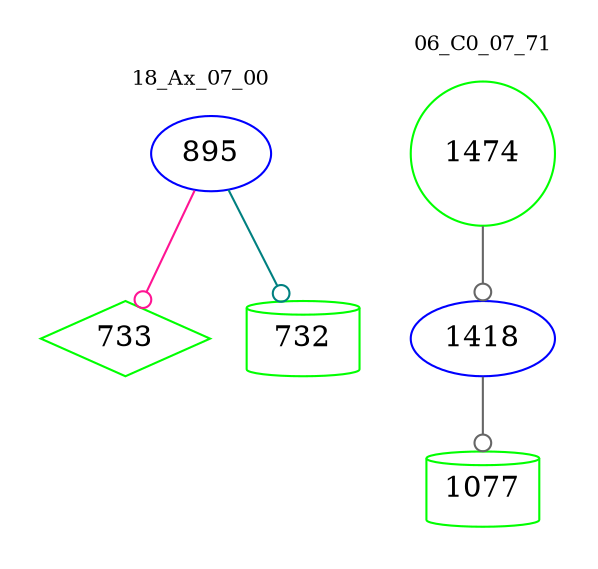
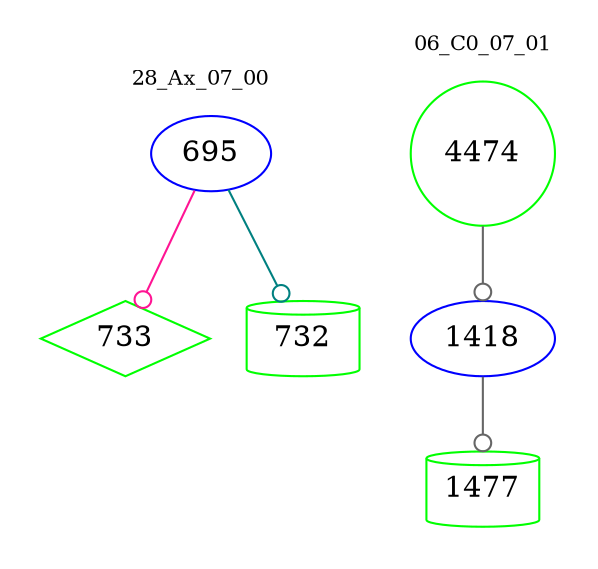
(483, 45) -> (483, 45)
(201, 79) -> (201, 79)
(211, 154) -> (211, 154)
(483, 154) -> (483, 154)
(483, 489) -> (483, 489)
